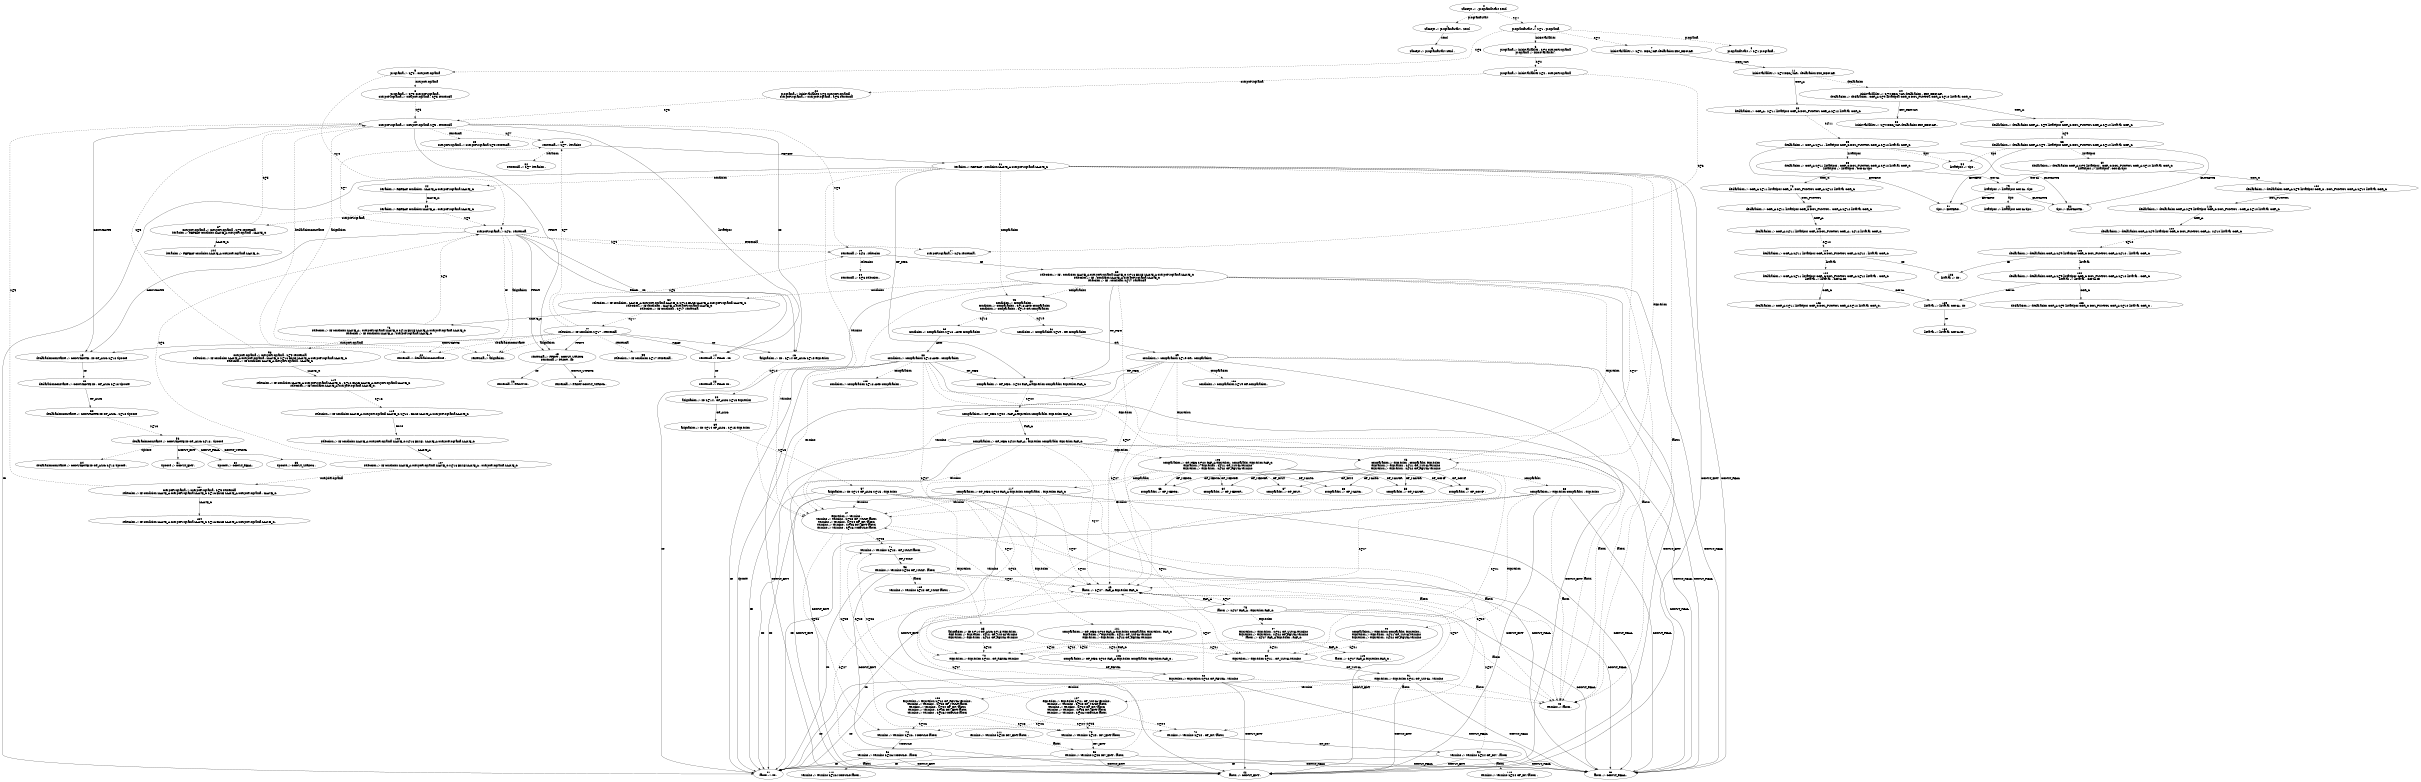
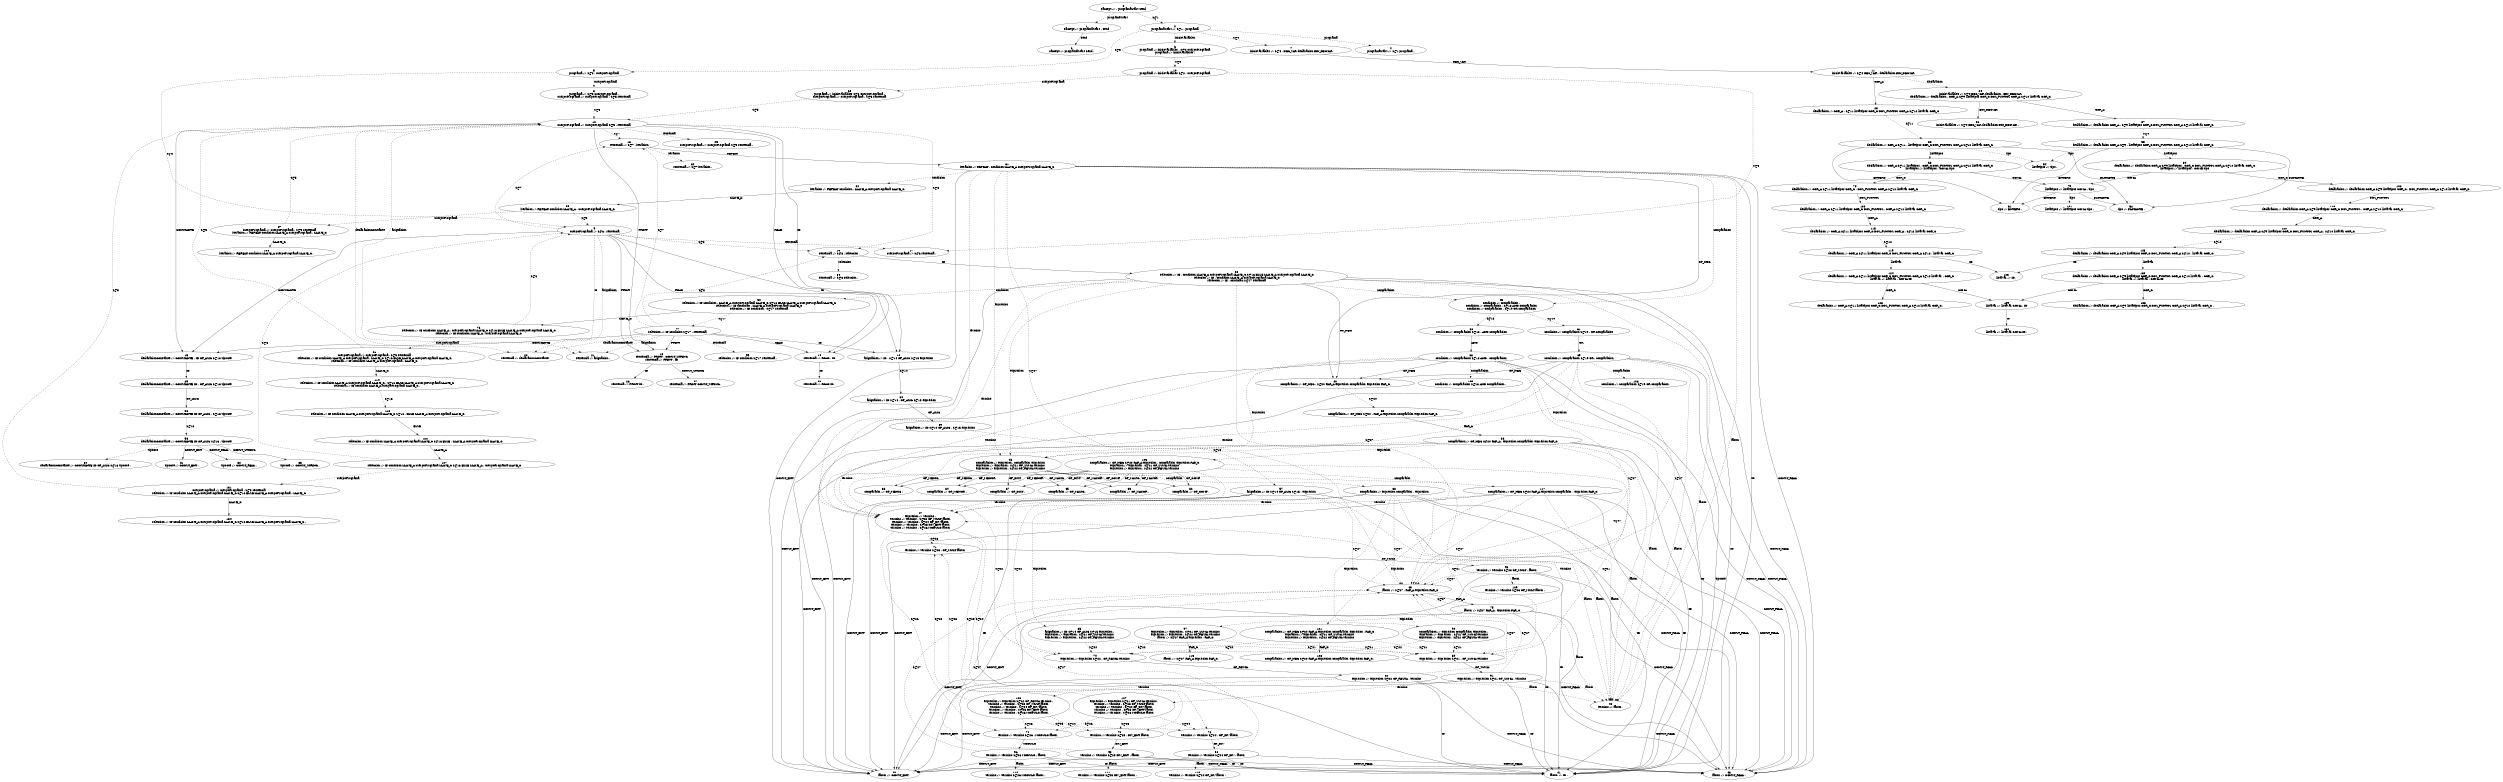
(725, 230) -> (778, 230)
(759, 378) -> (900, 377)
(1046, 744) -> (1109, 763)
